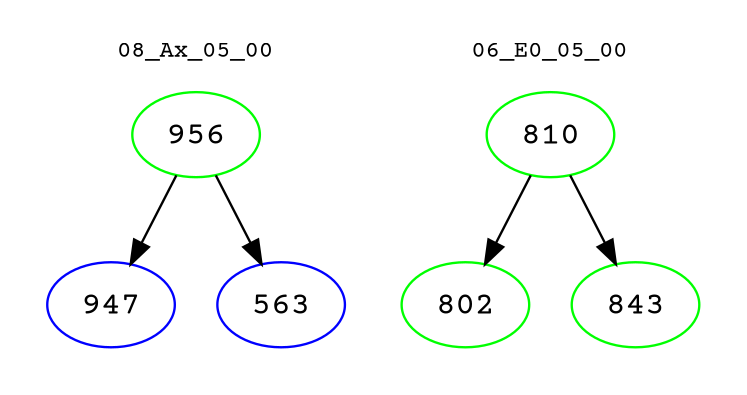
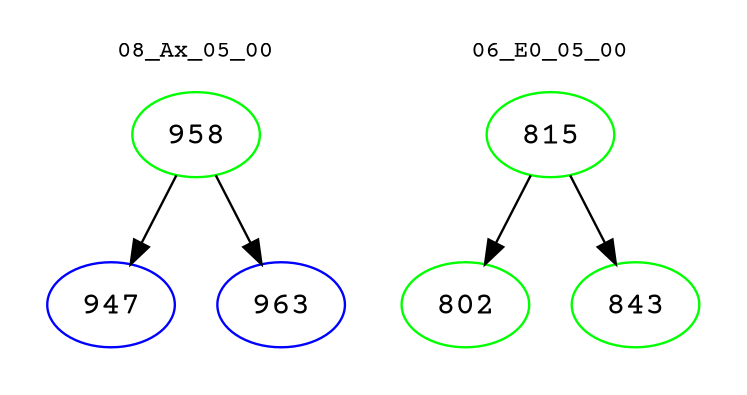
(196, 135) -> (196, 135)
(550, 135) -> (550, 135)
(281, 305) -> (281, 305)
